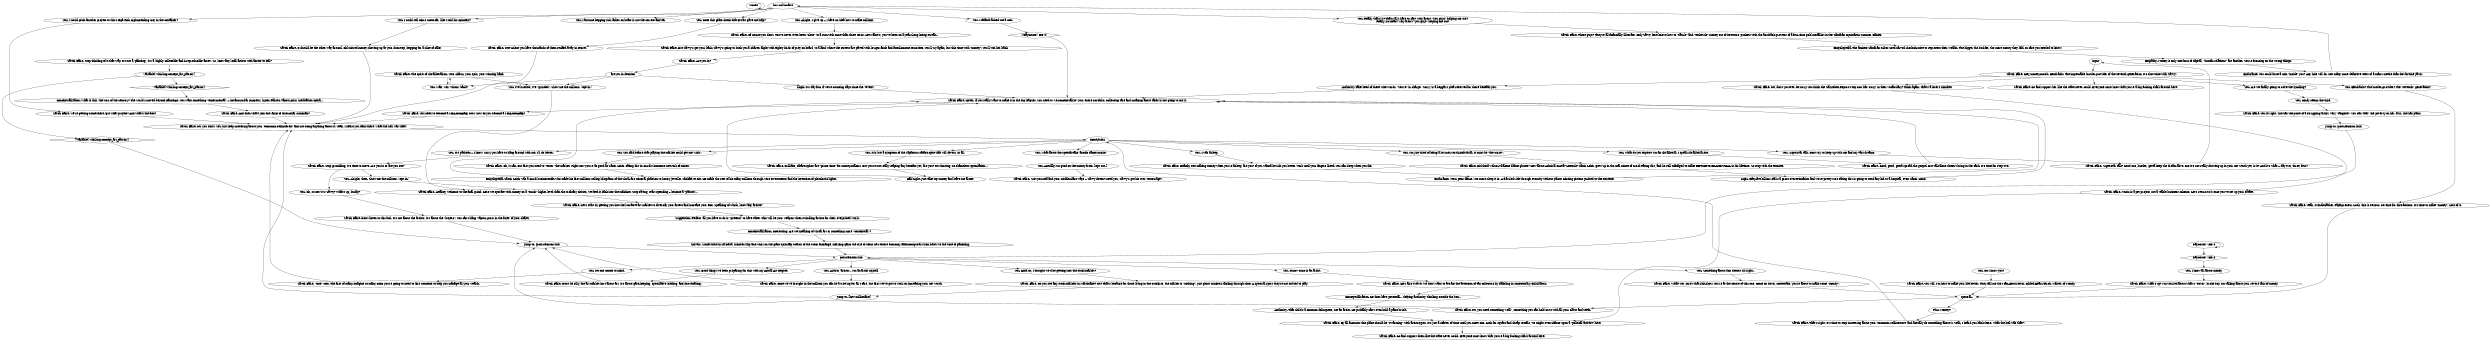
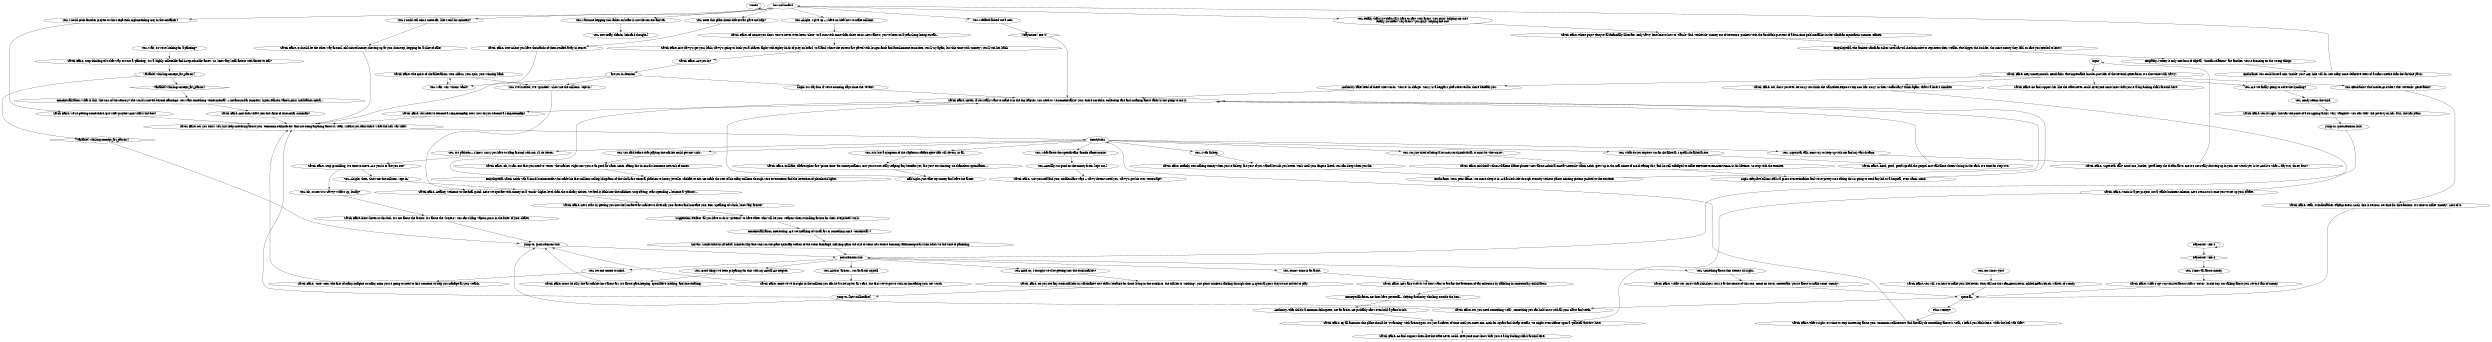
none -> (621, 35)
none -> (169, 48)
none -> (1071, 159)
